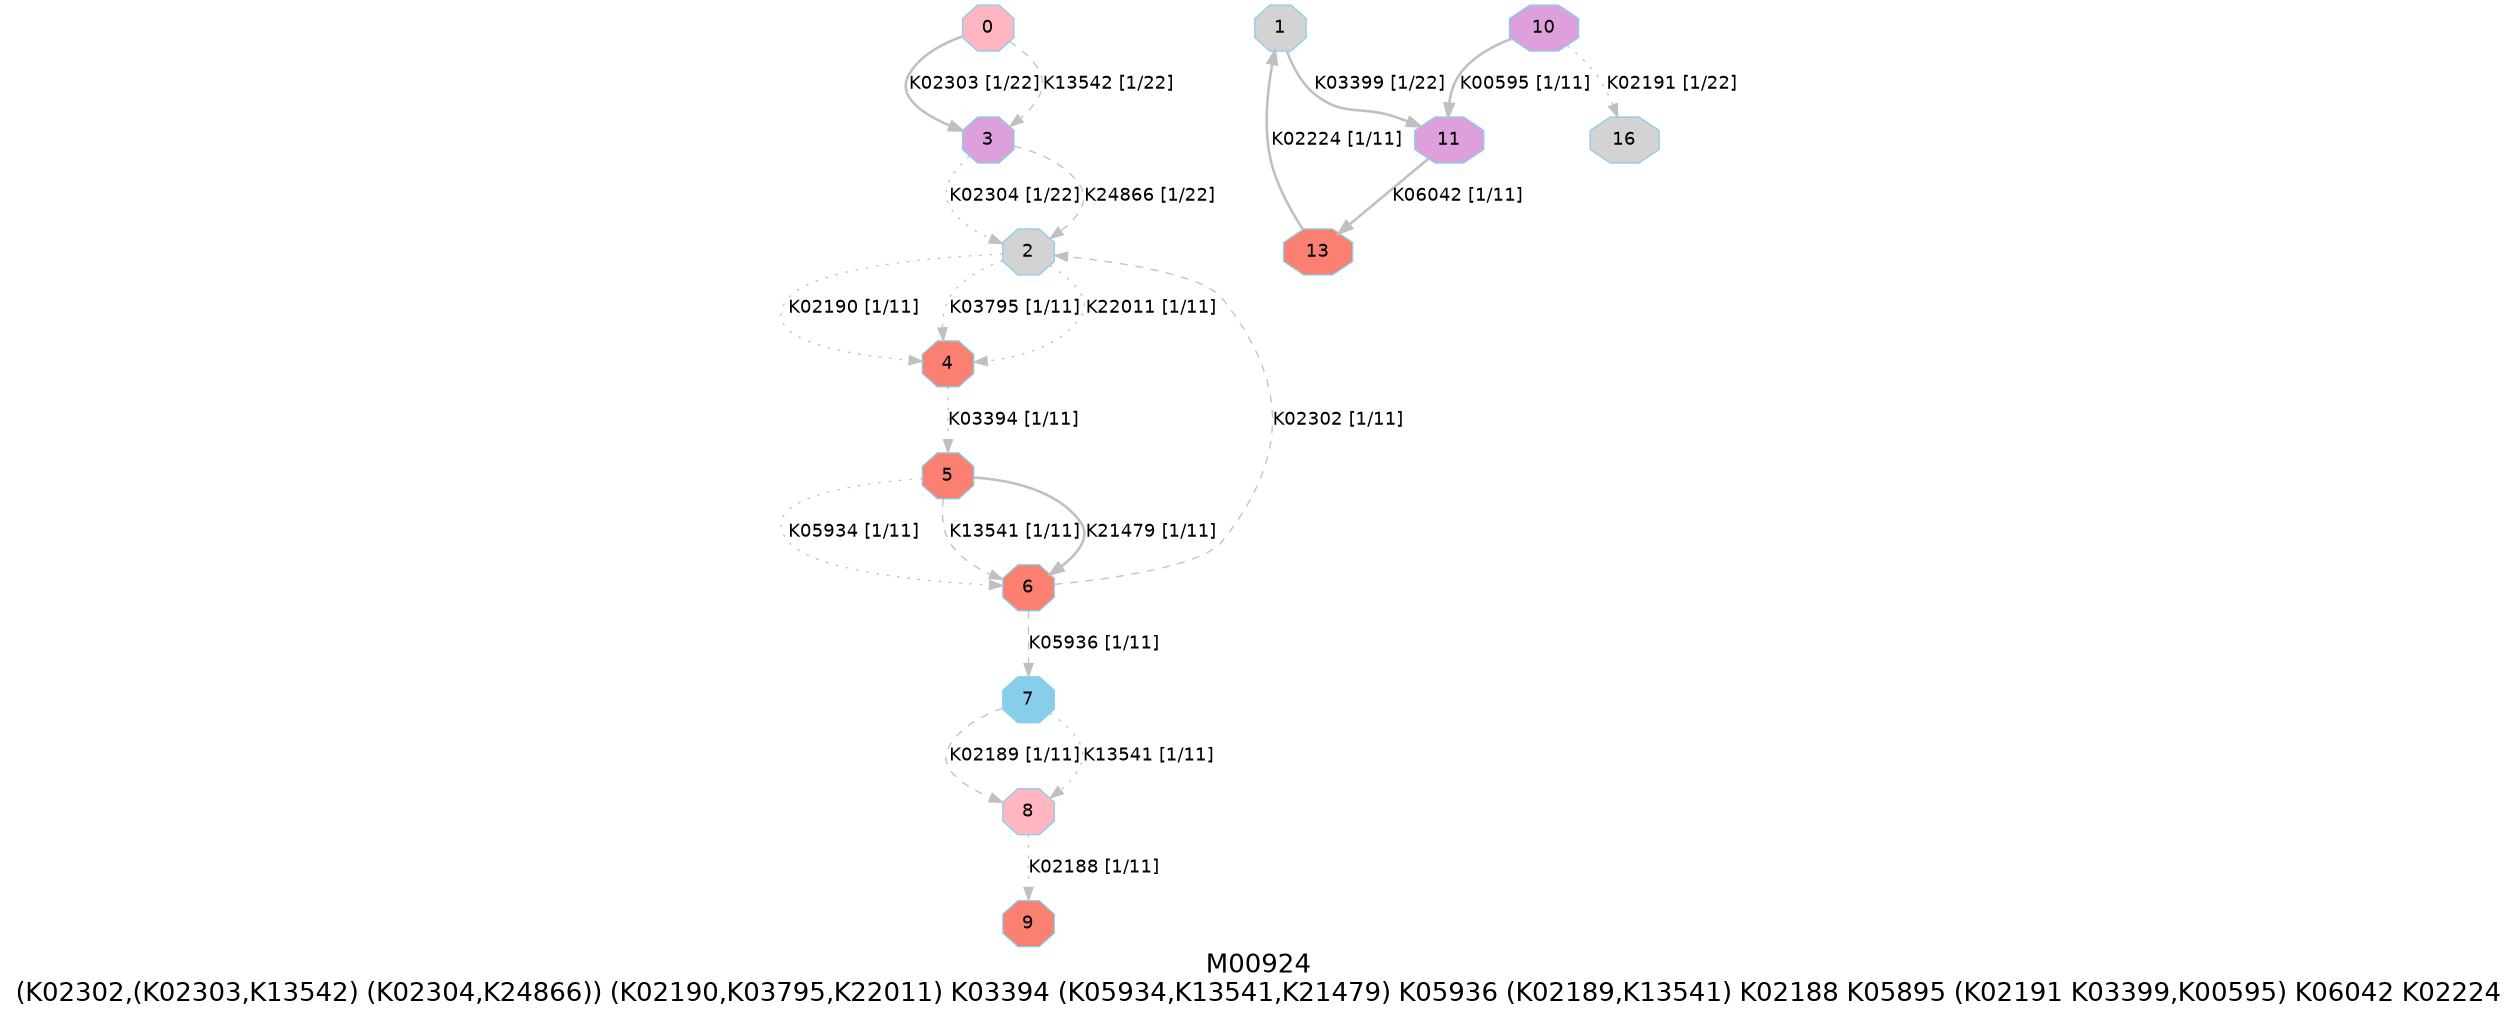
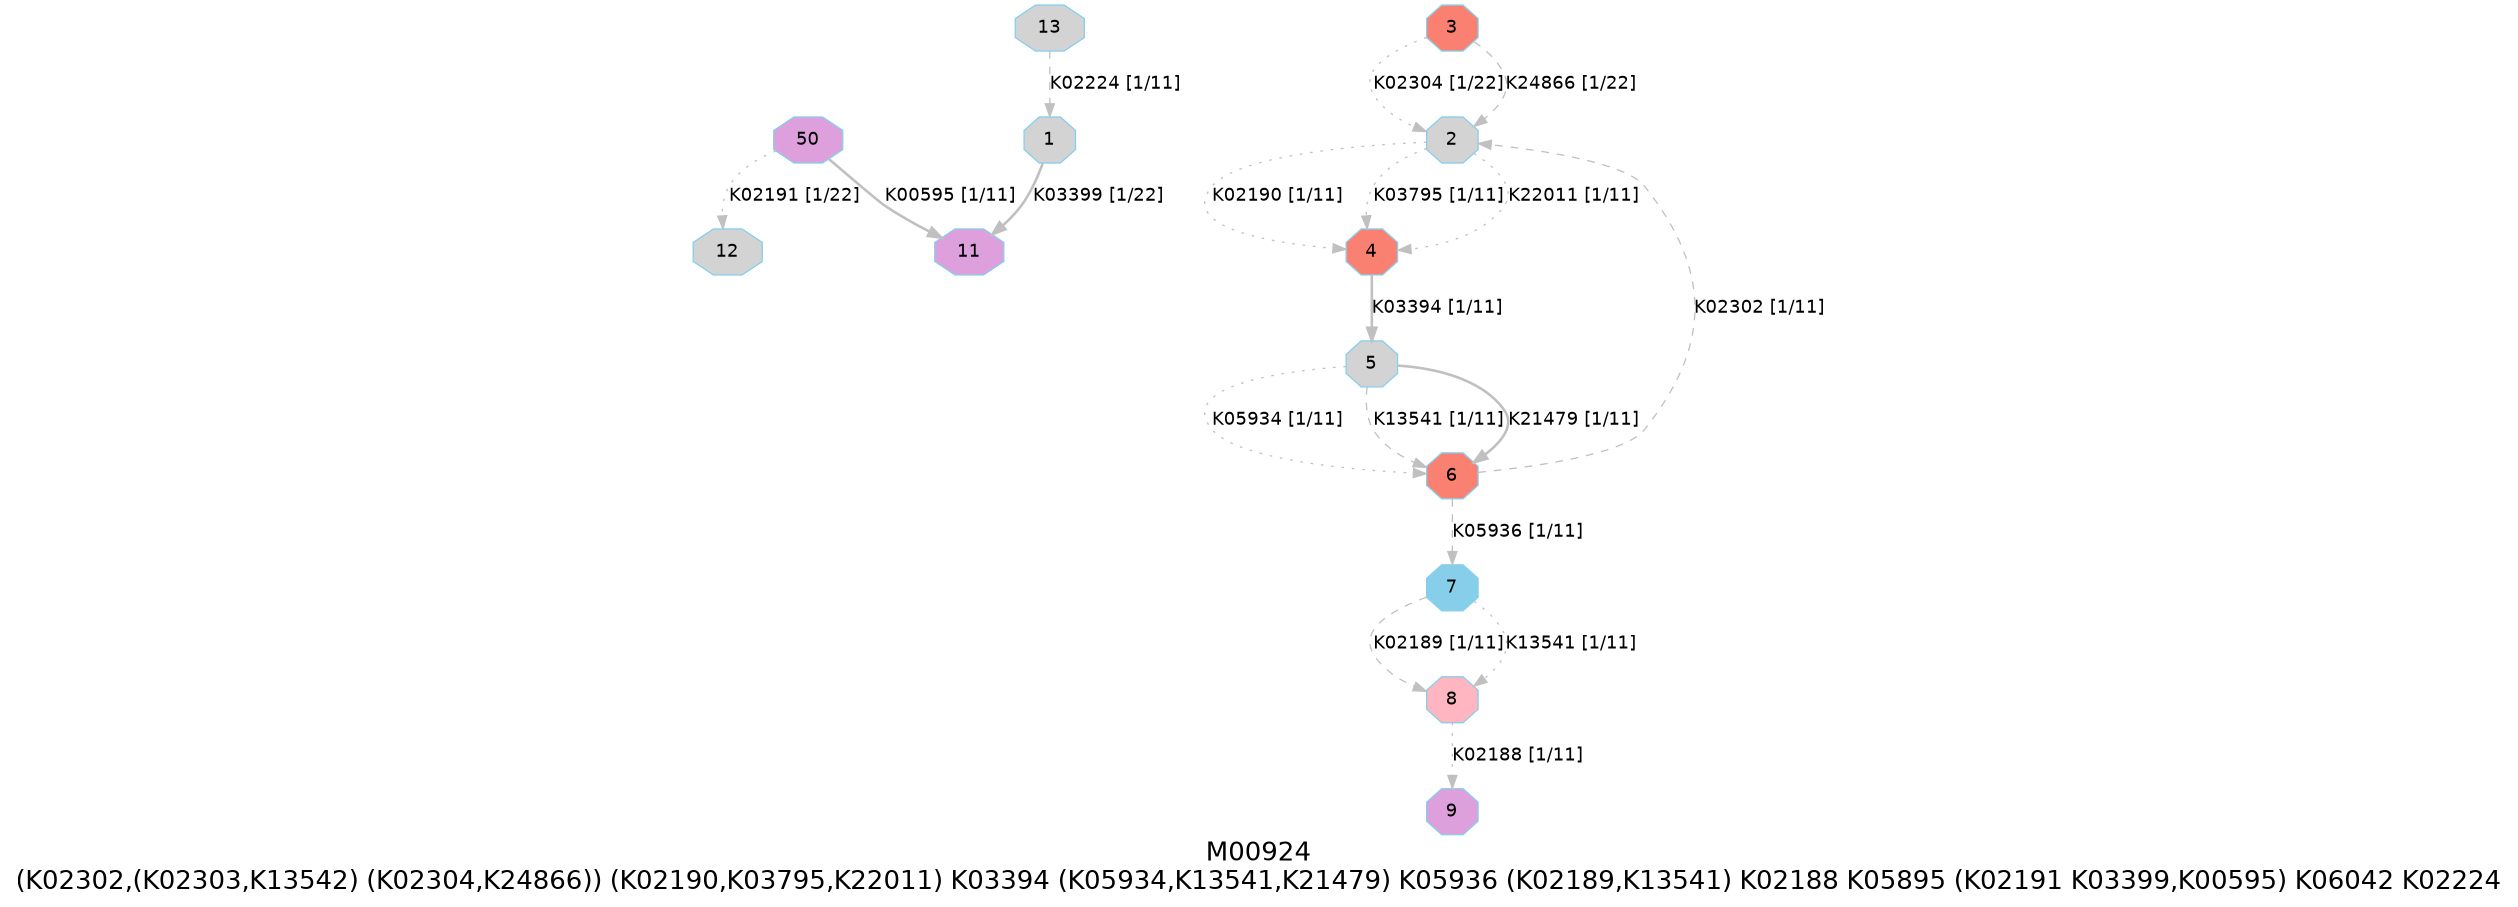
(988, 28) -> none
(1544, 28) -> (808, 140)
(988, 140) -> (1452, 28)
(1625, 140) -> (728, 252)
(1269, 150) -> (1050, 77)
(1389, 192) -> none
(1318, 252) -> (1050, 28)
(948, 413) -> (1372, 301)
(948, 476) -> (1372, 364)
(1029, 924) -> (1452, 812)
